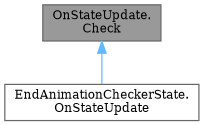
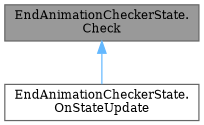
(102, 23) -> (102, 23)
